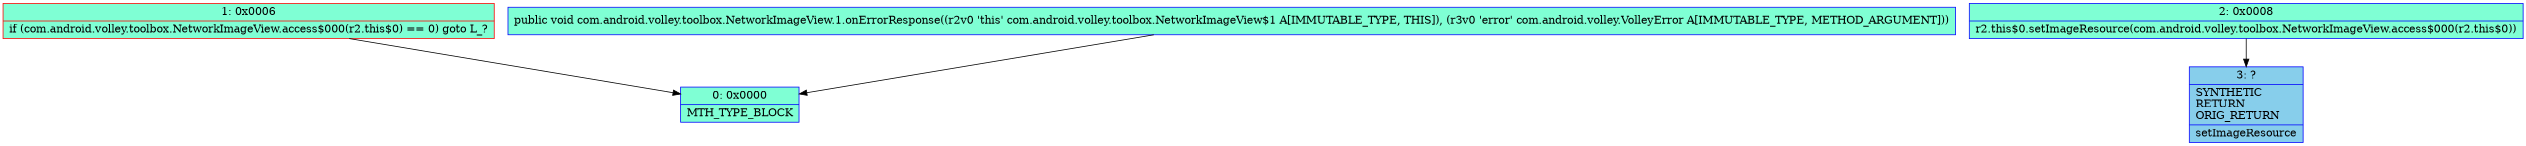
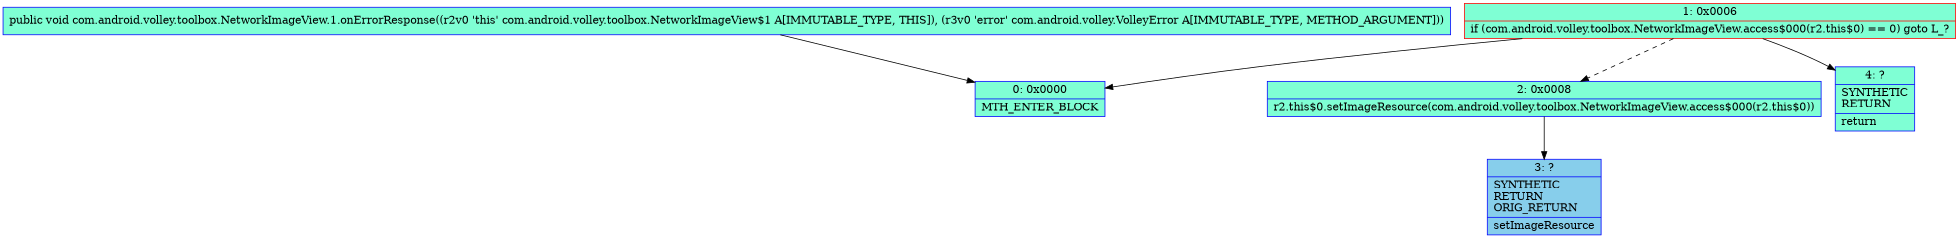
none -> (1631, 58)
none -> (1875, 99)
(740, 113) -> (1040, 107)
